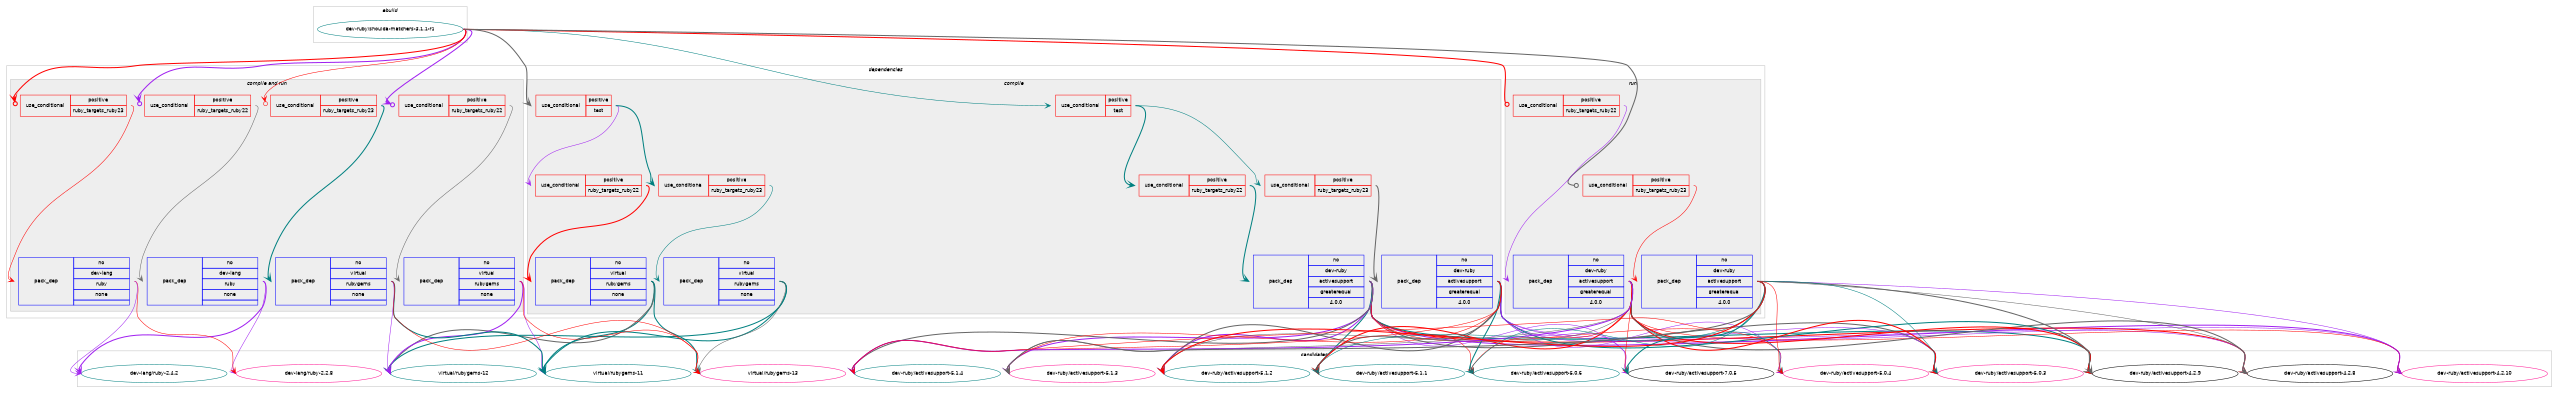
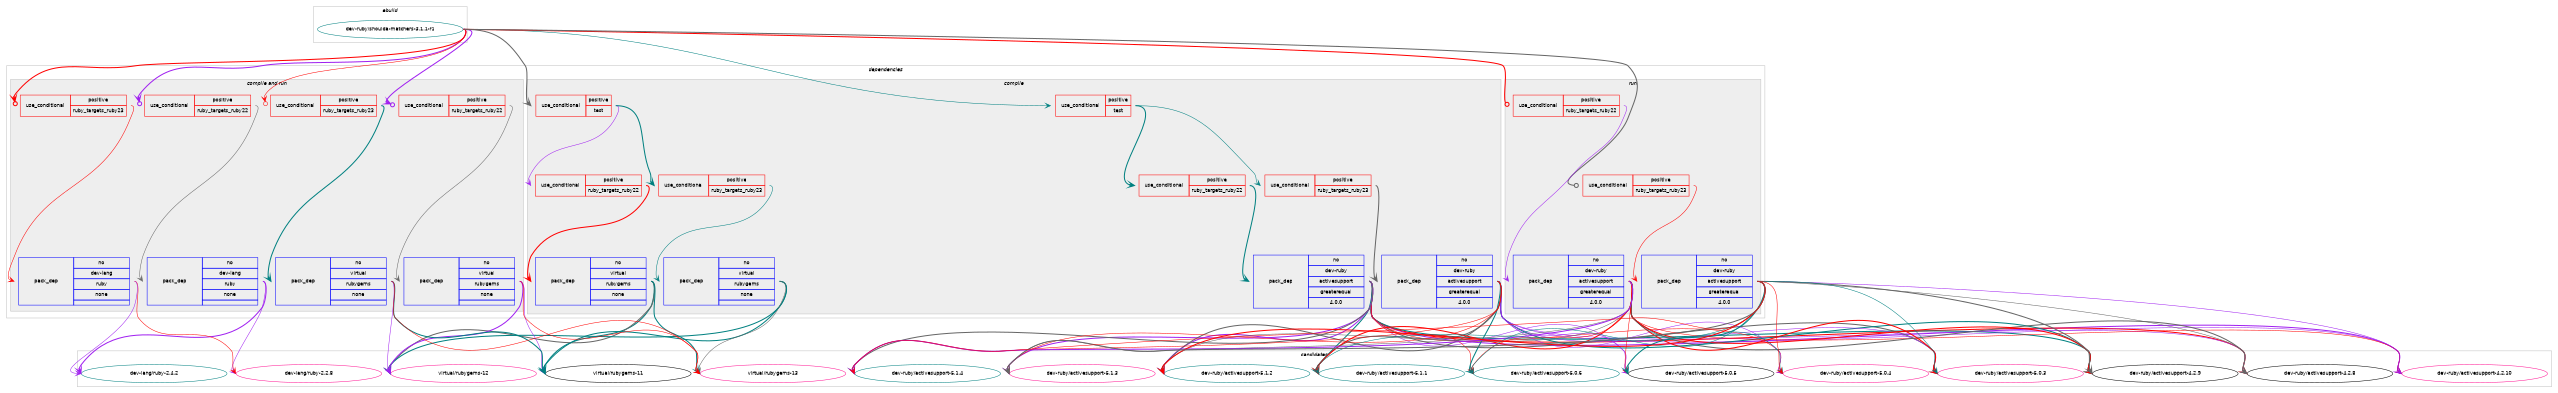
(464, 374) -> (464, 374)
(618, 374) -> (618, 374)
(1701, 374) -> (1701, 374)
